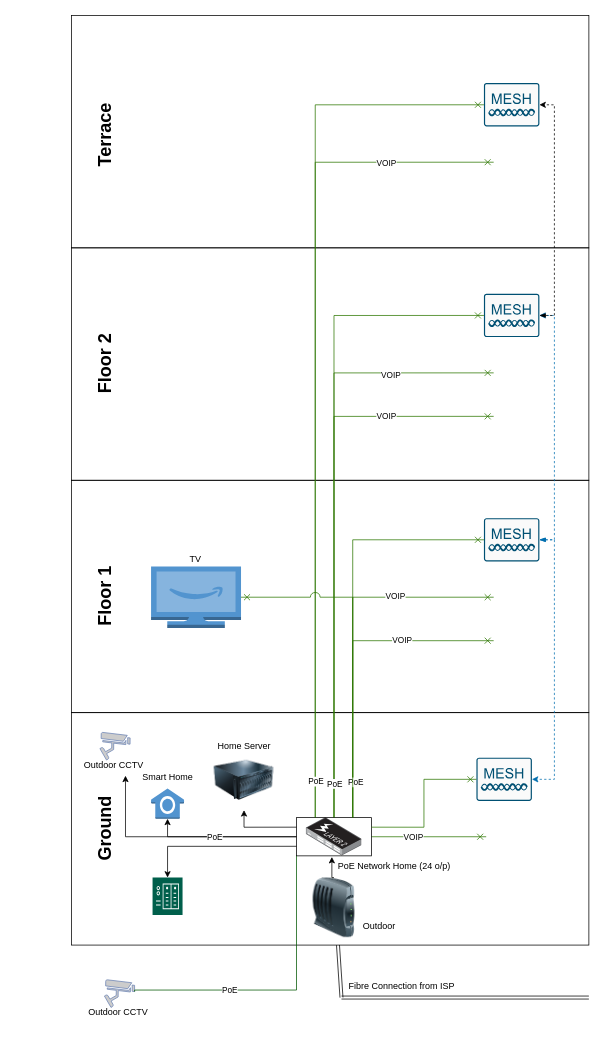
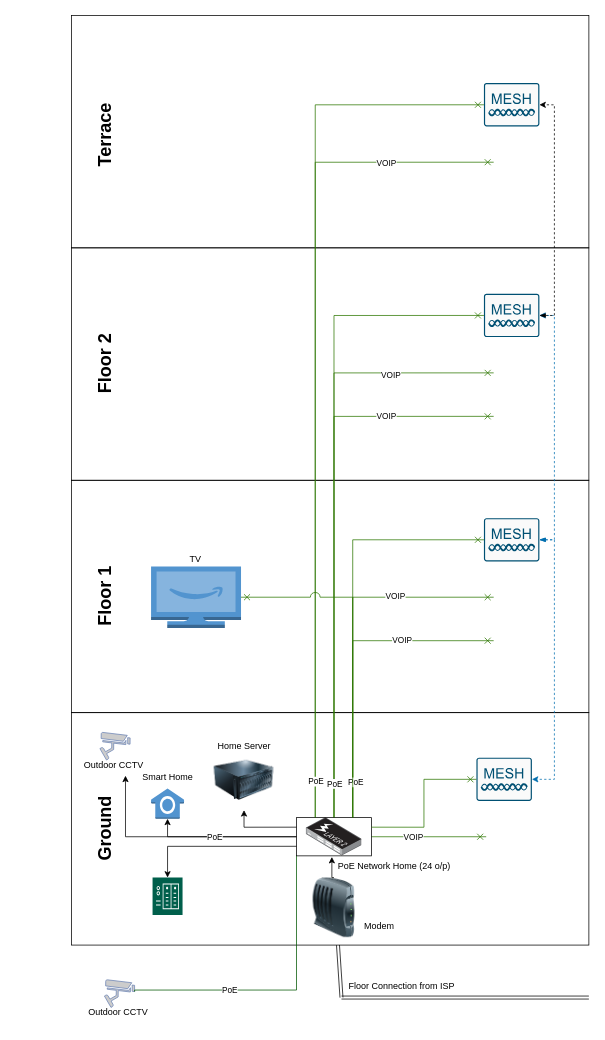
(380, 927) -> (380, 927)
(402, 987) -> (402, 987)
